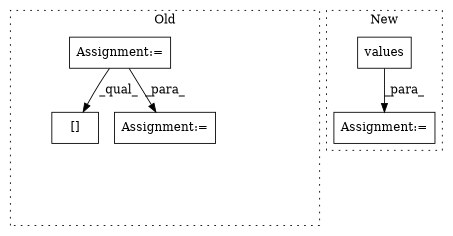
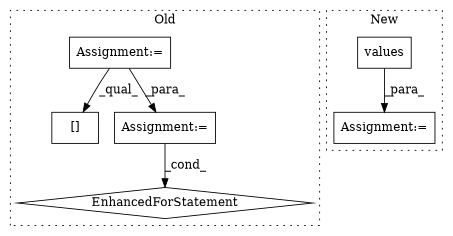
none -> (165, 203)
